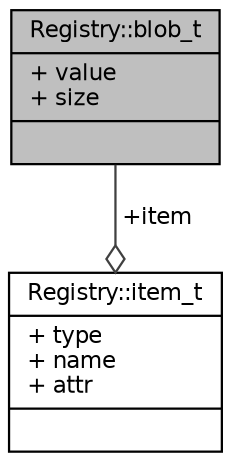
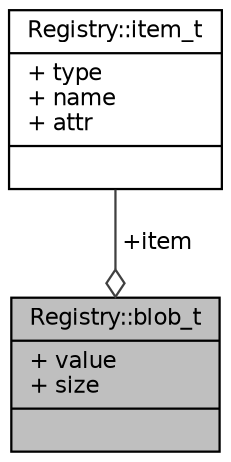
(115, 205) -> (115, 229)
